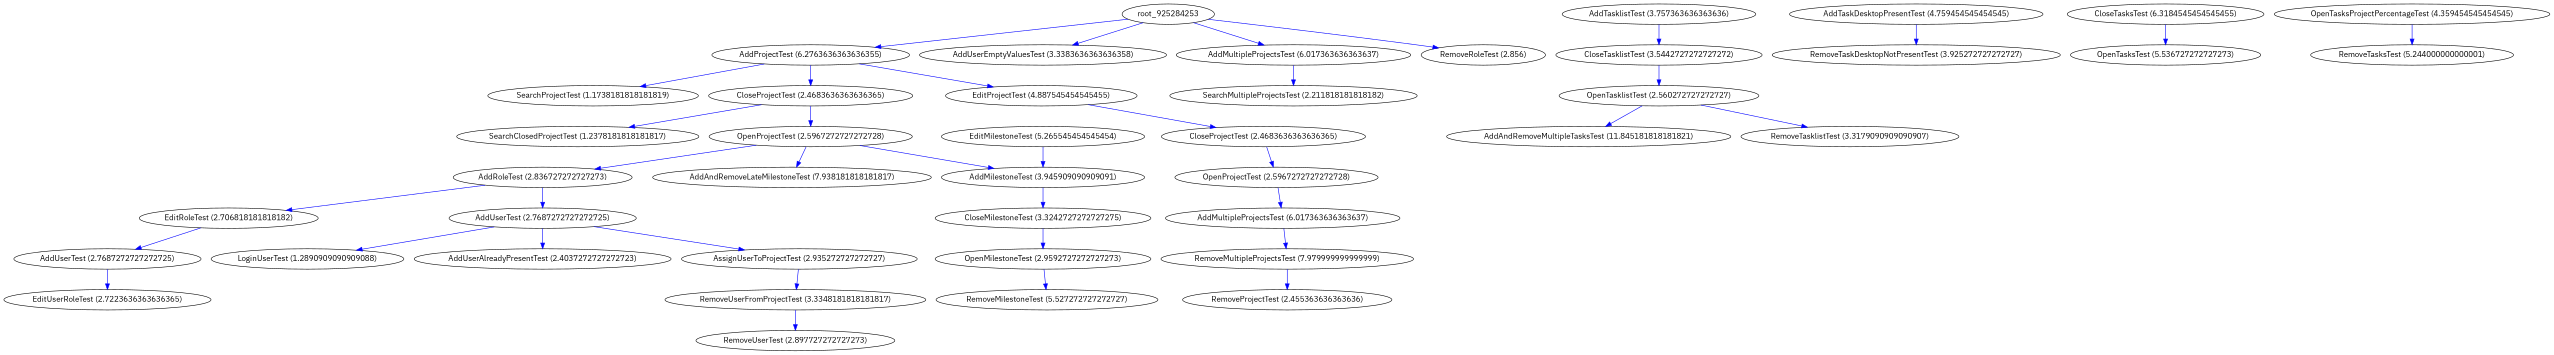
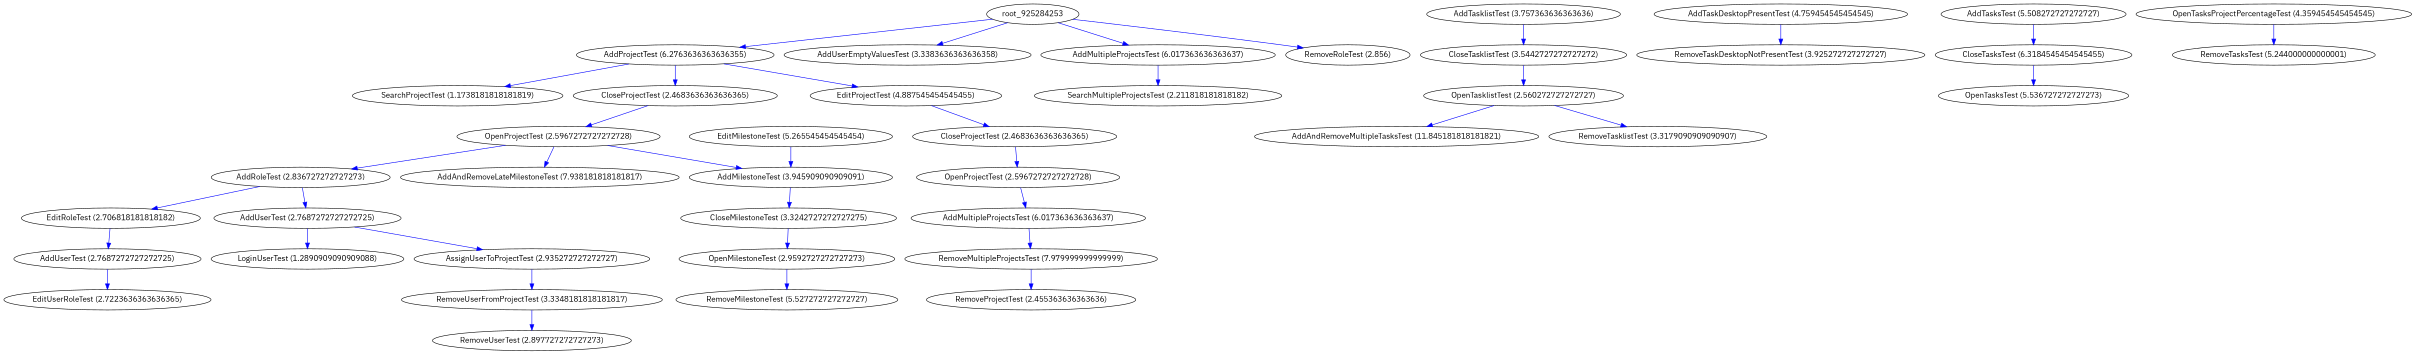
none -> (2034, 14)
(578, 137) -> none
(543, 259) -> none
